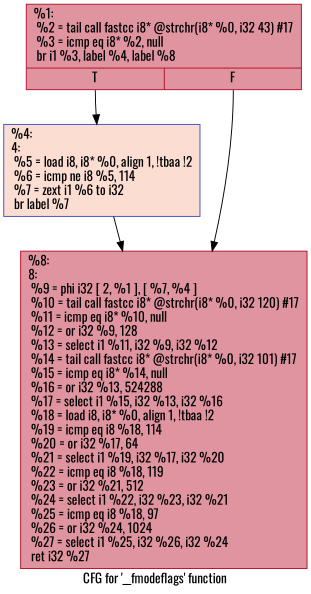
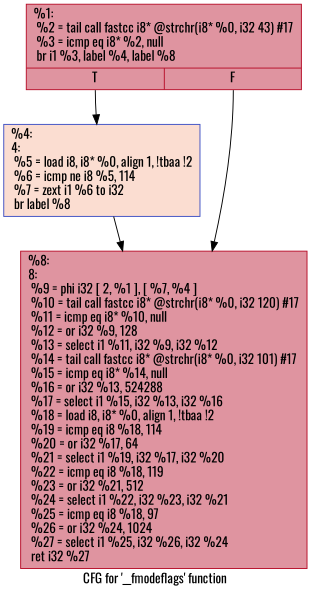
(40, 205) -> (41, 205)
